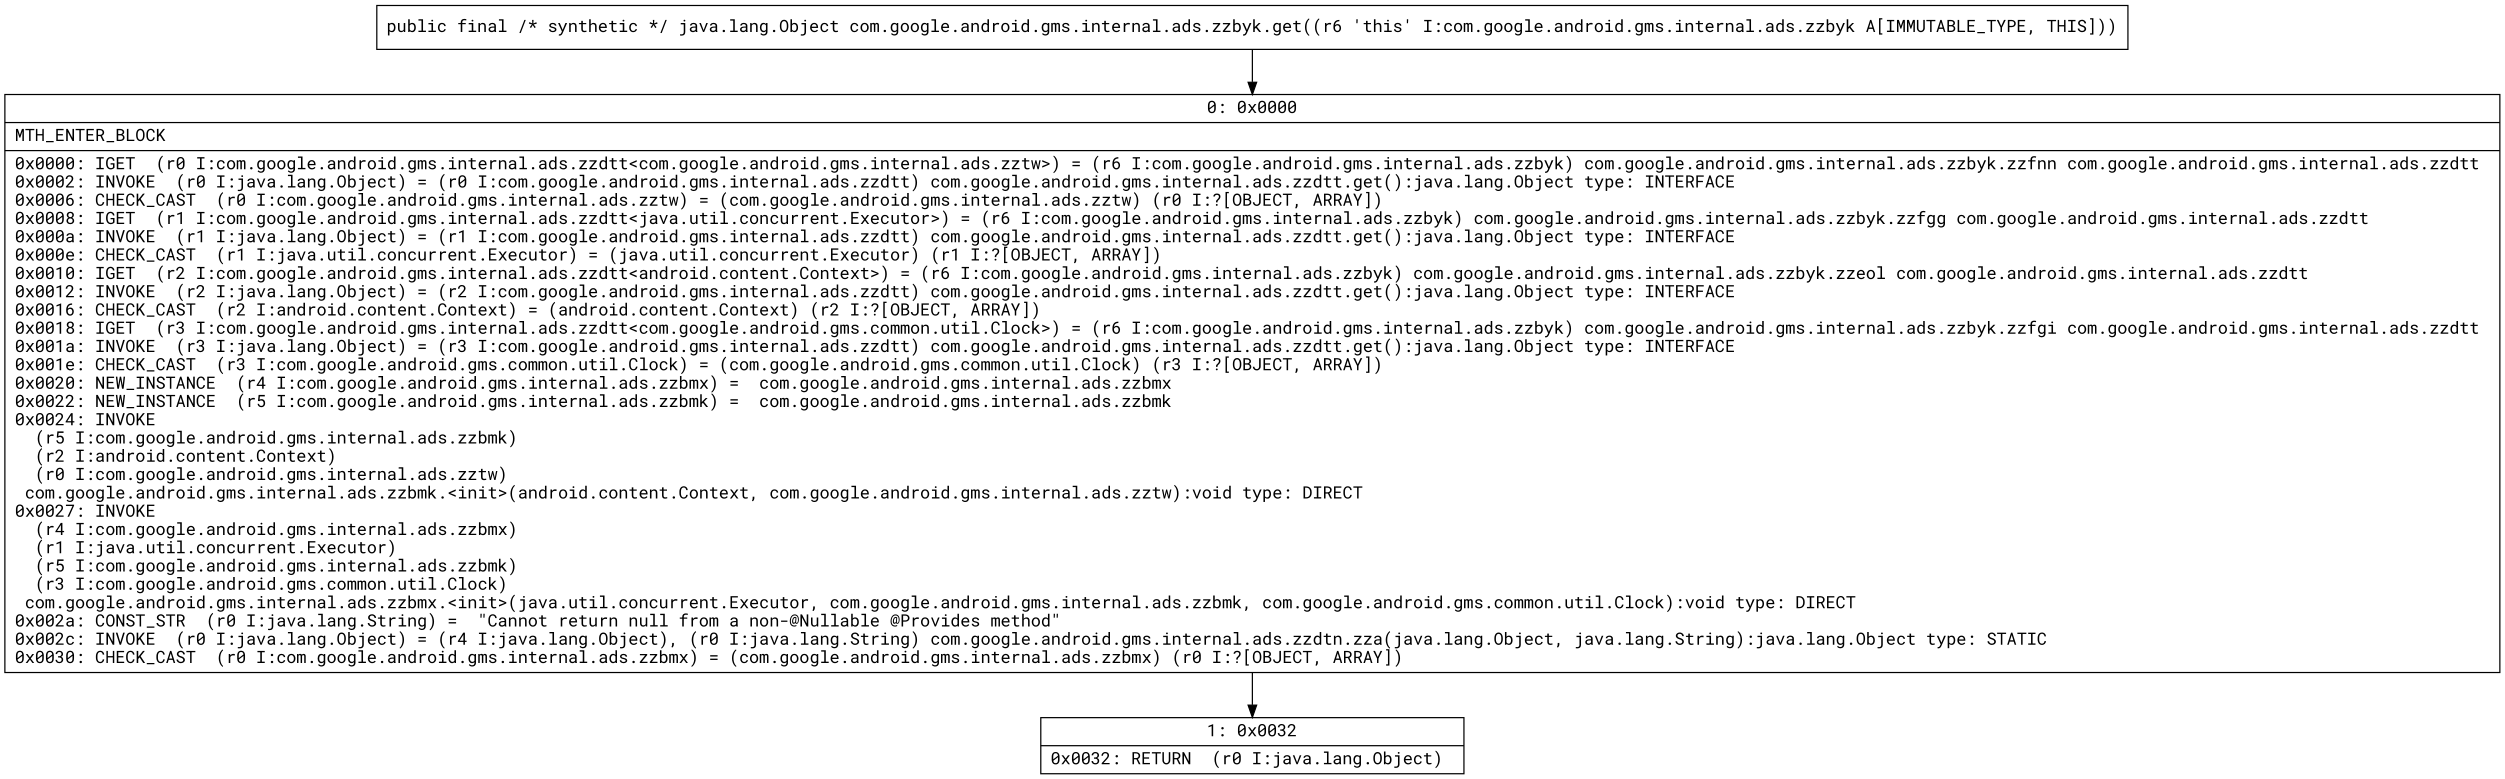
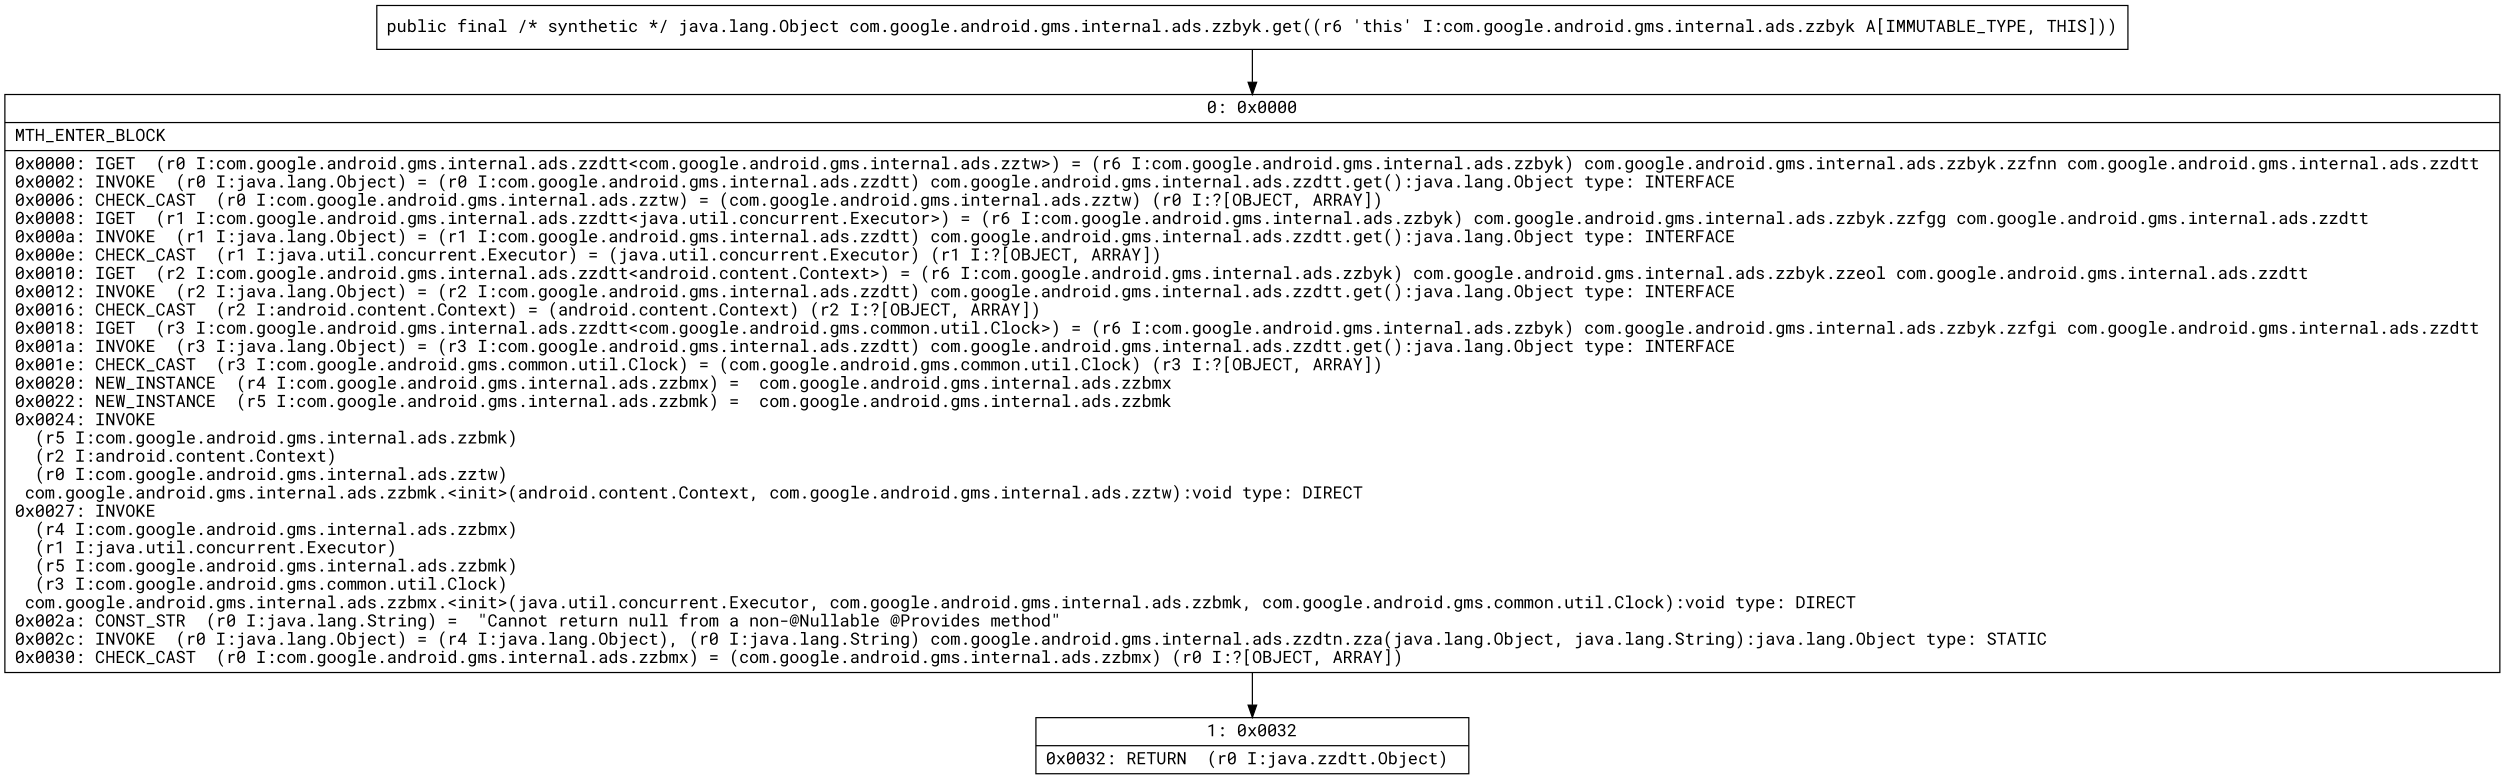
(1252, 759) -> (1252, 759)
